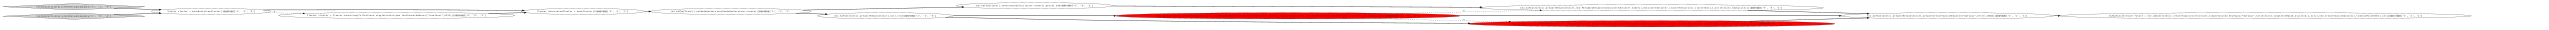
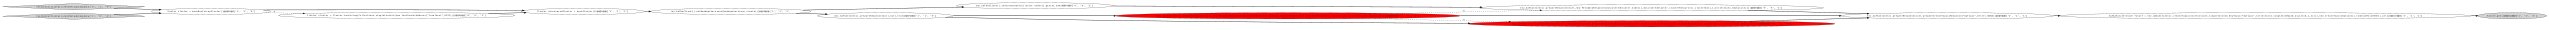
none -> (2512, 16)
